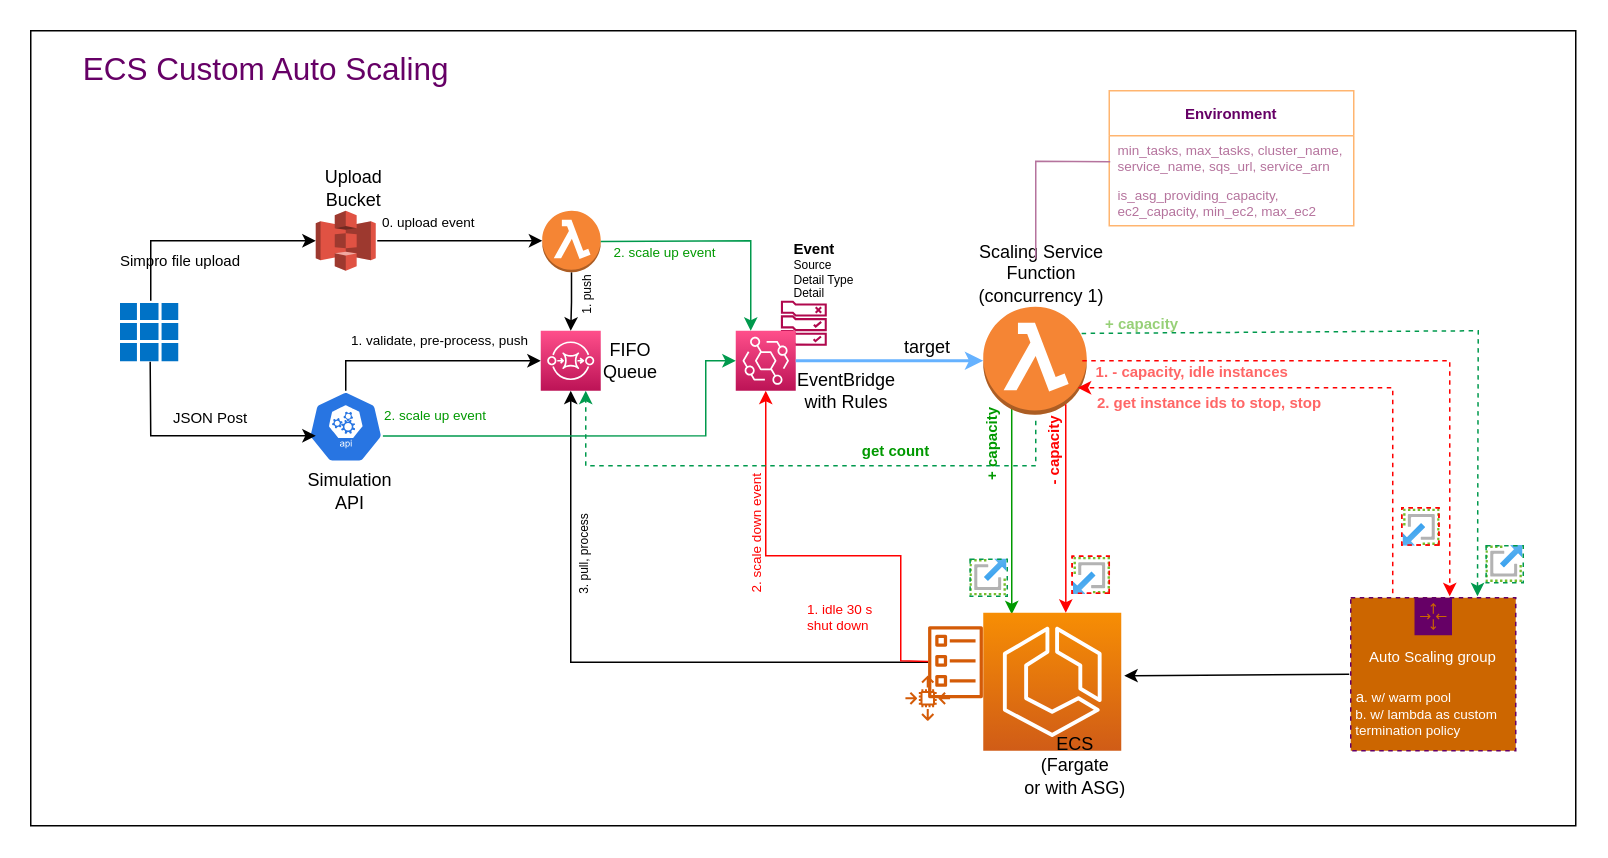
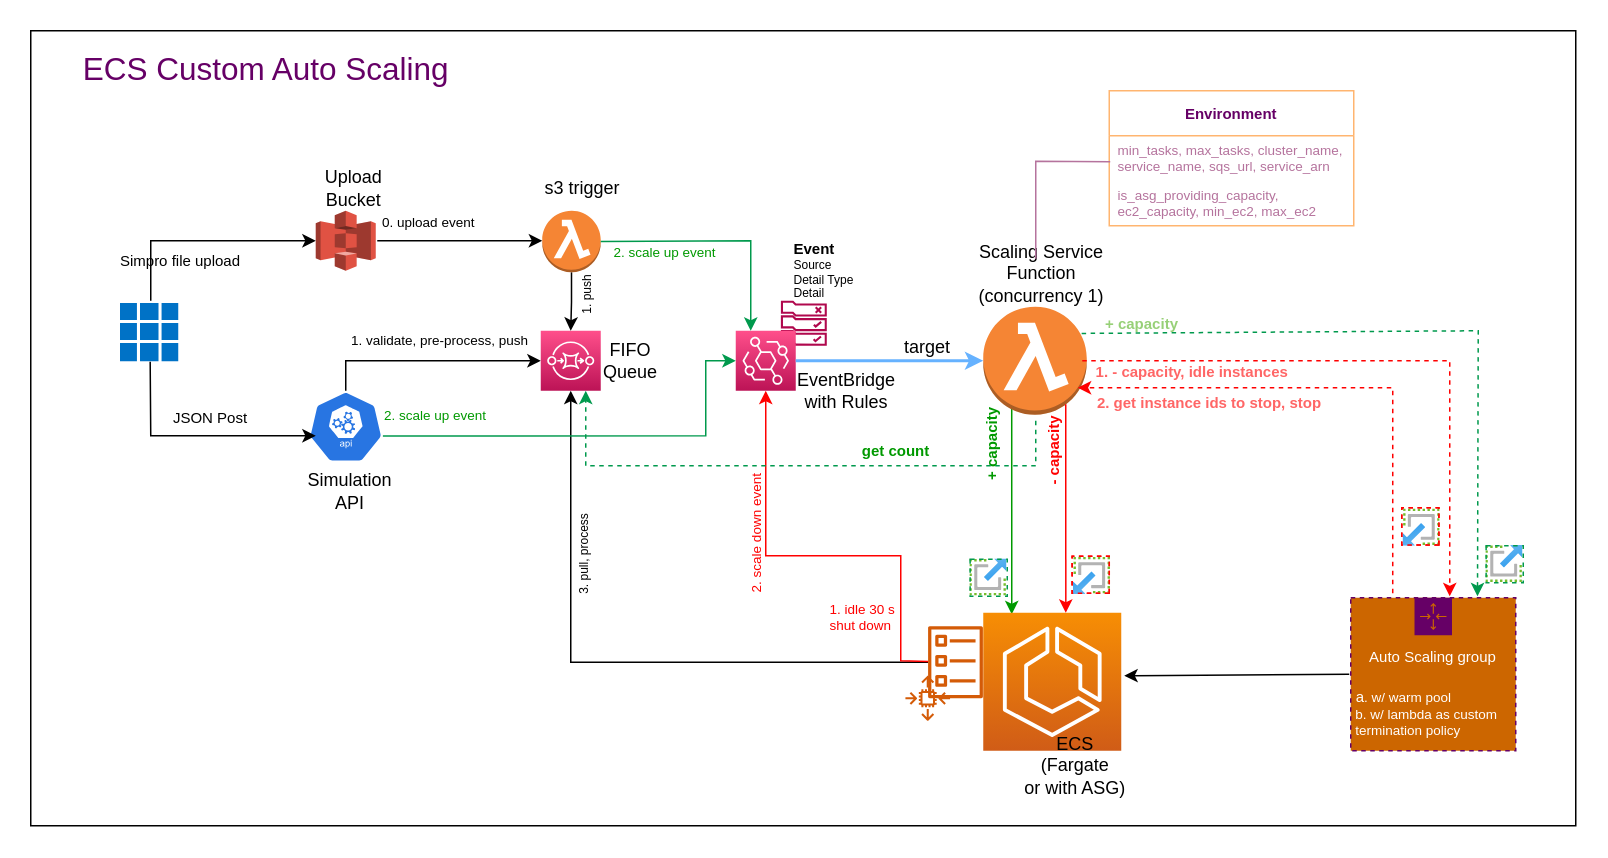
none -> (583, 188)
(853, 617) -> (876, 617)
